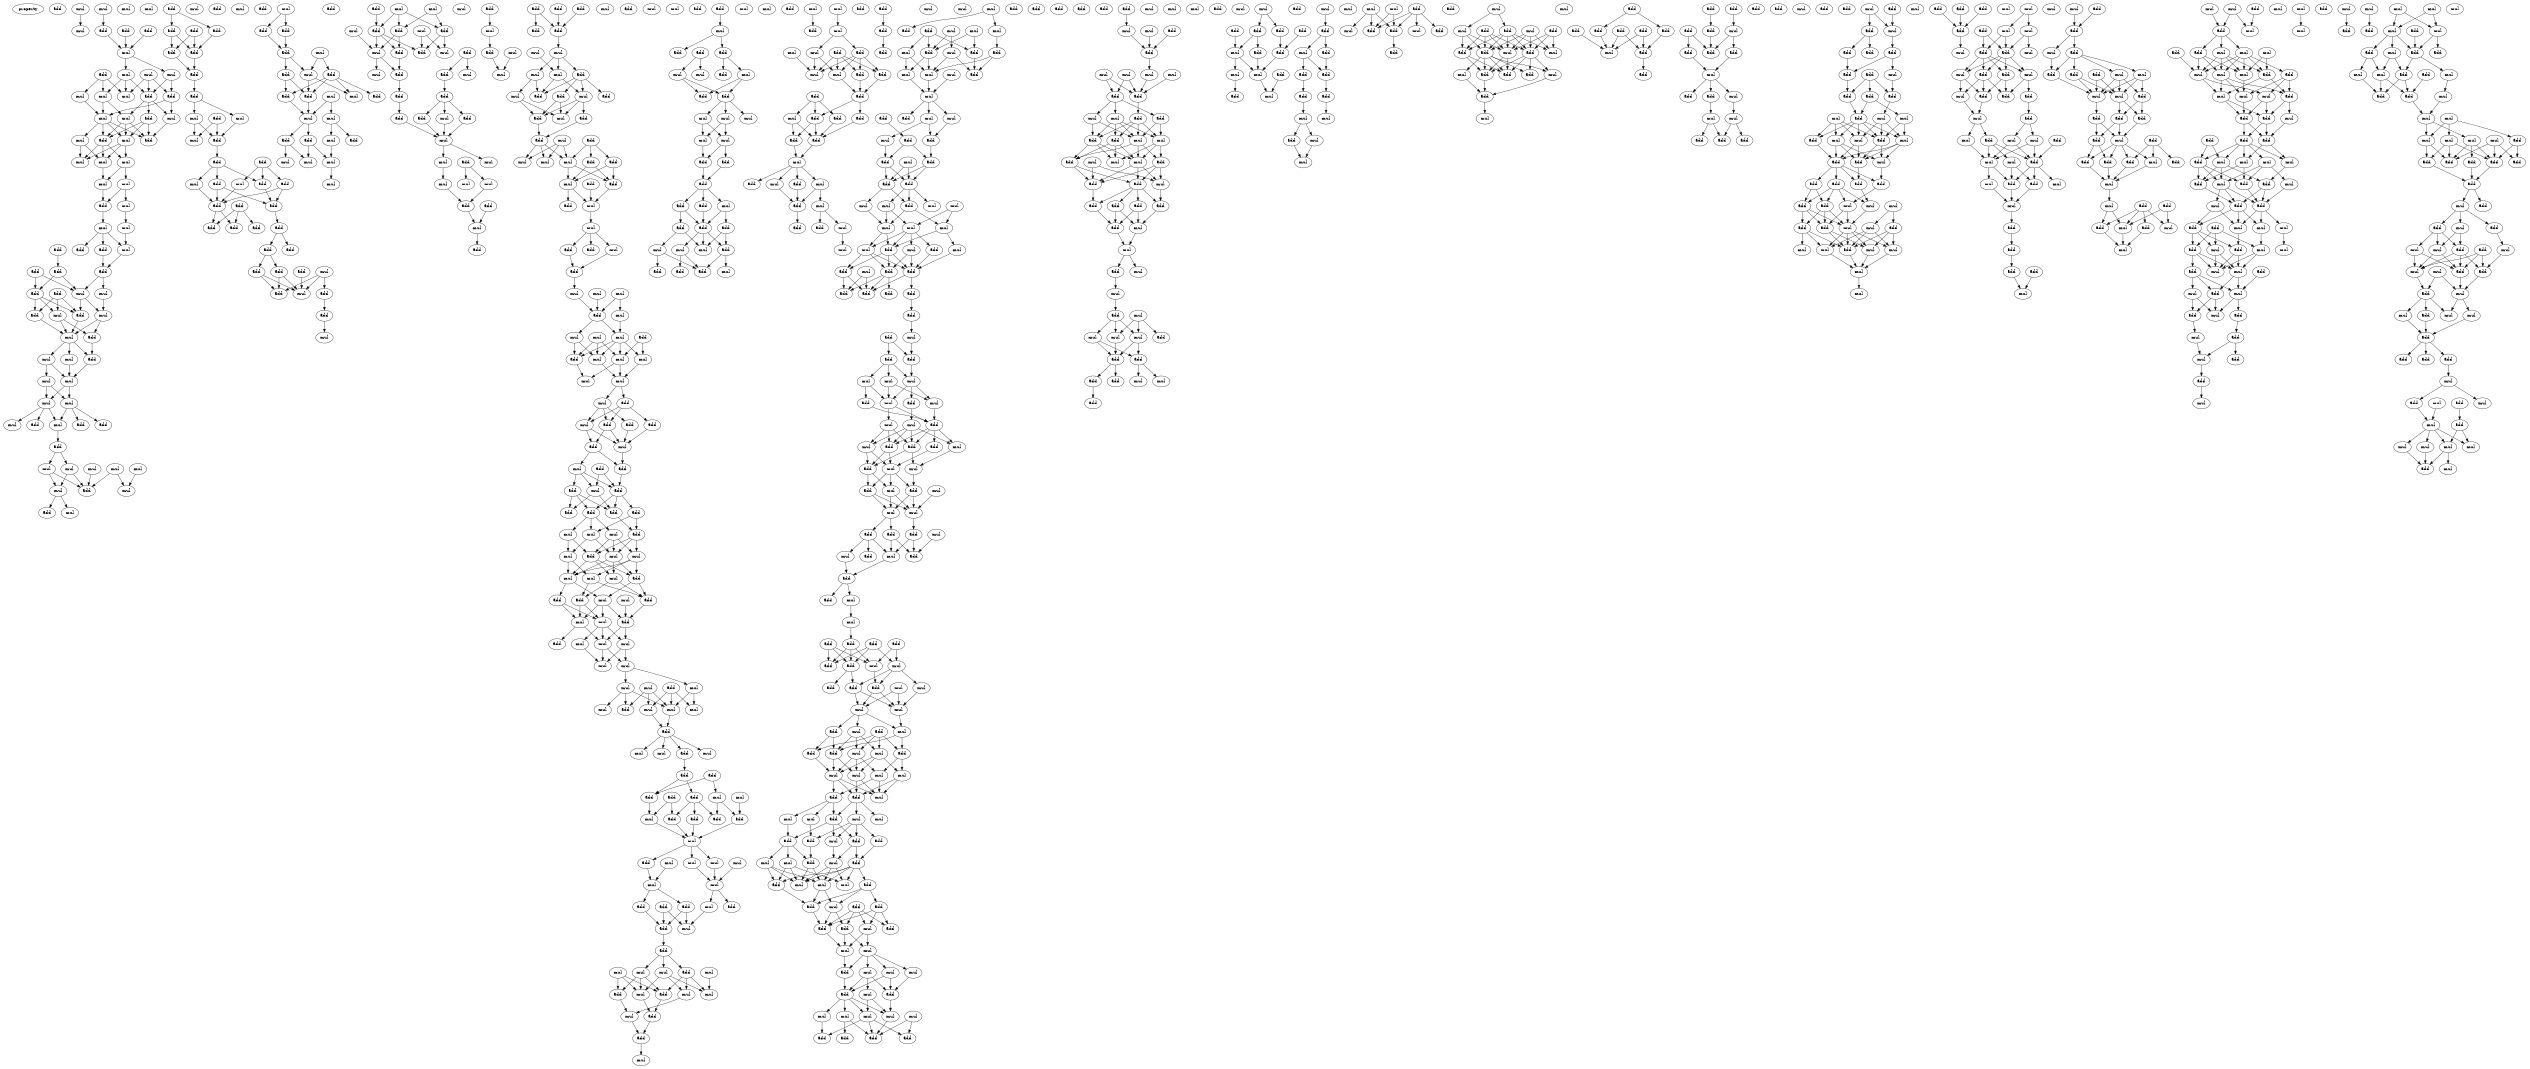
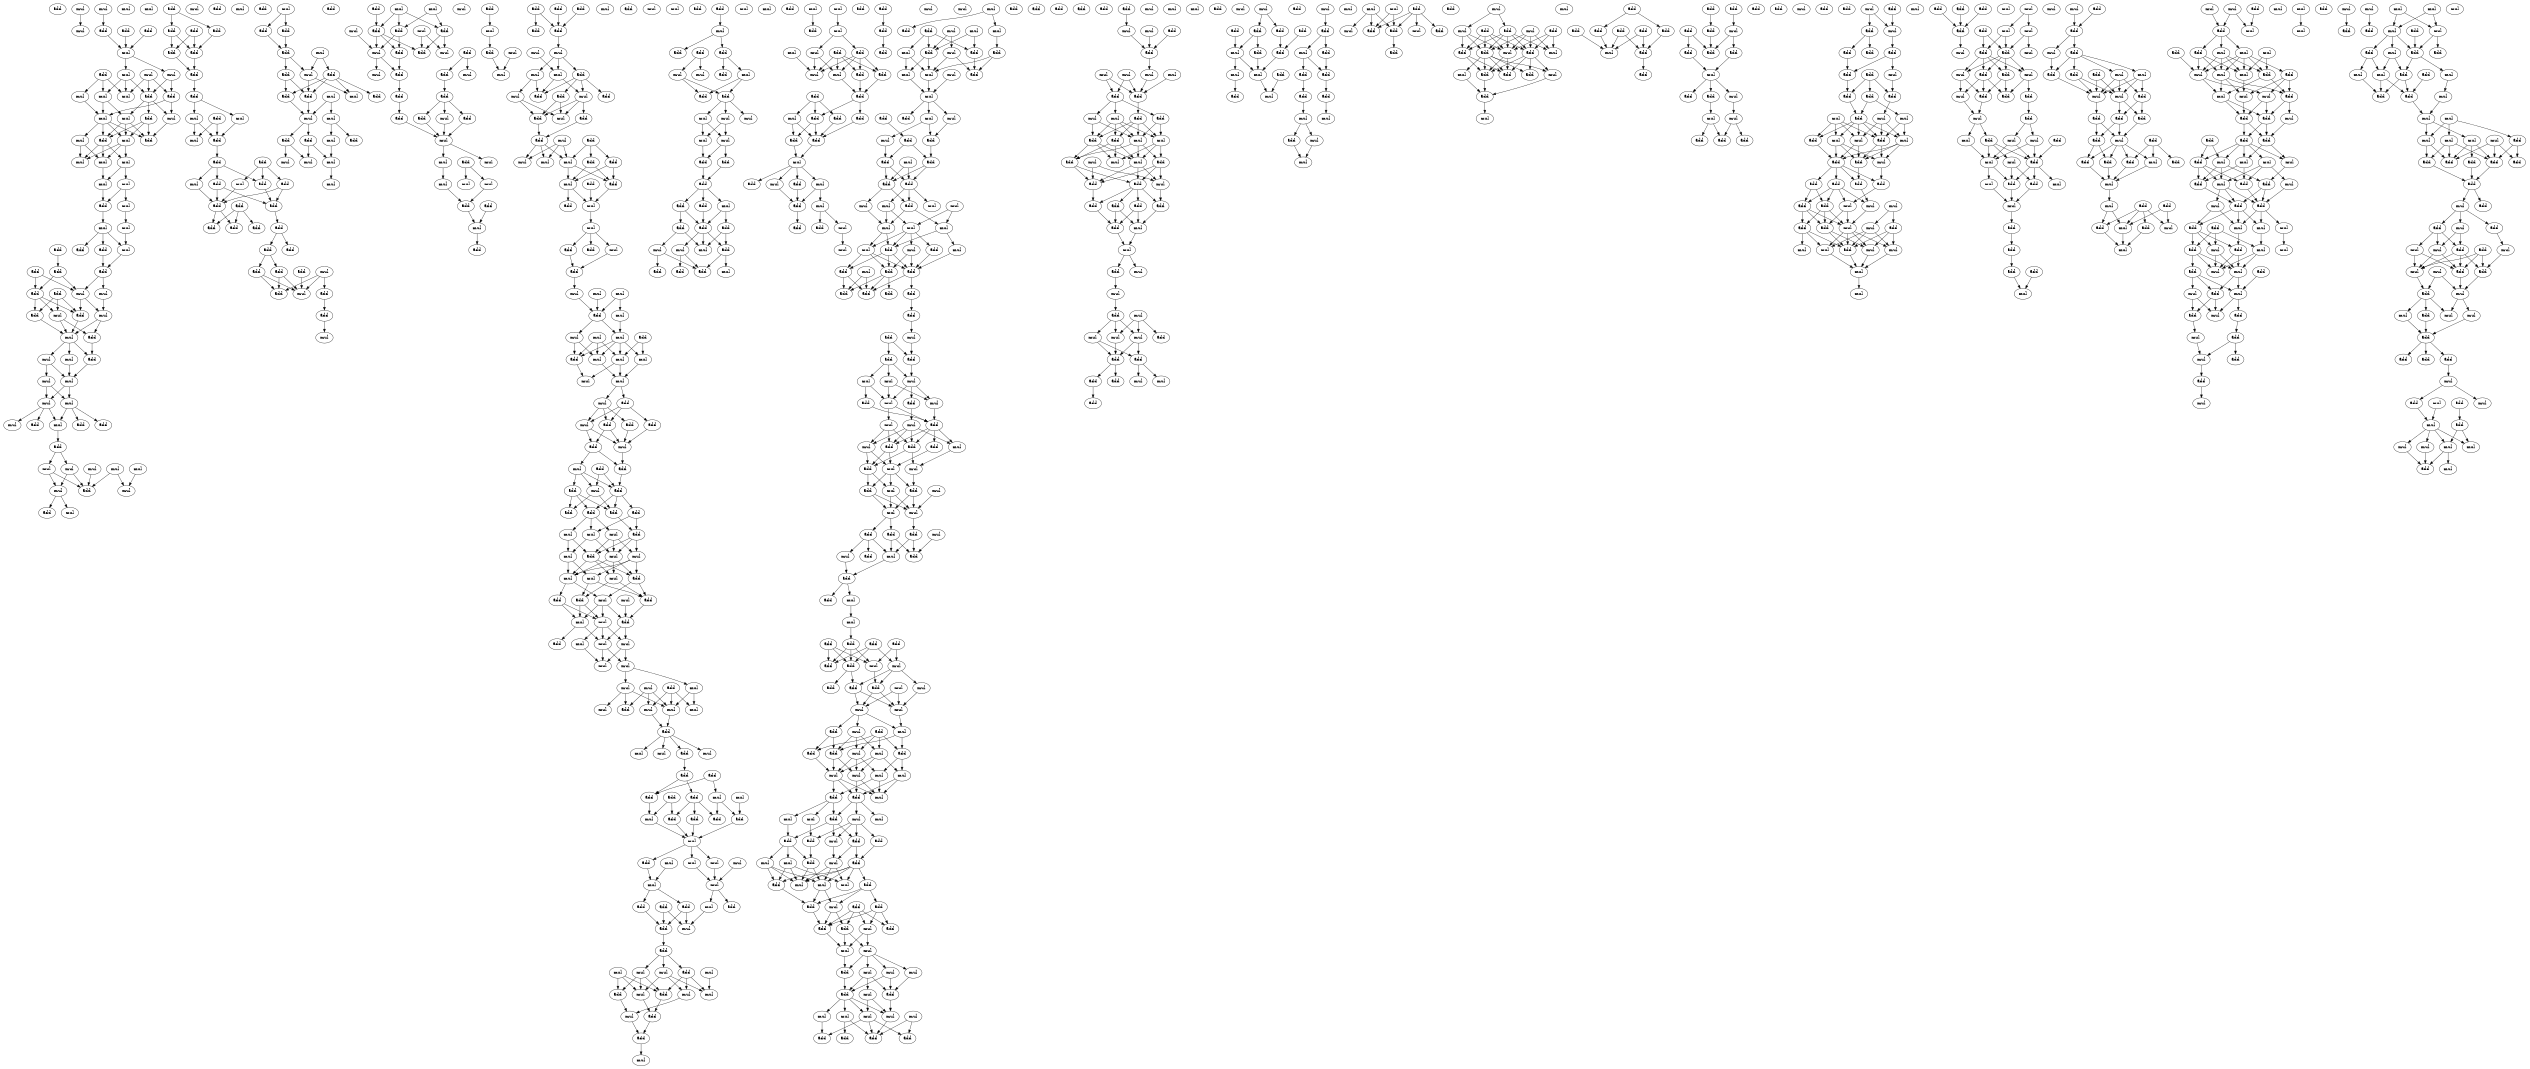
(28, 9) -> none
